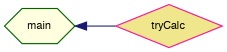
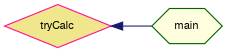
(101, 26) -> (137, 26)
